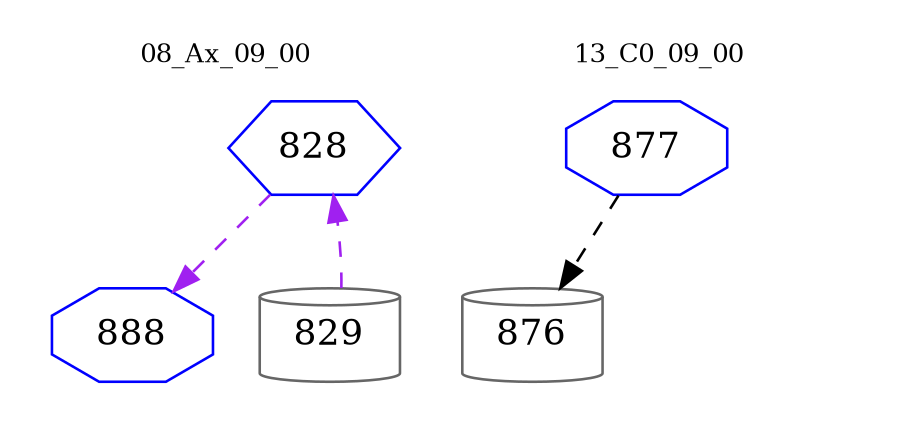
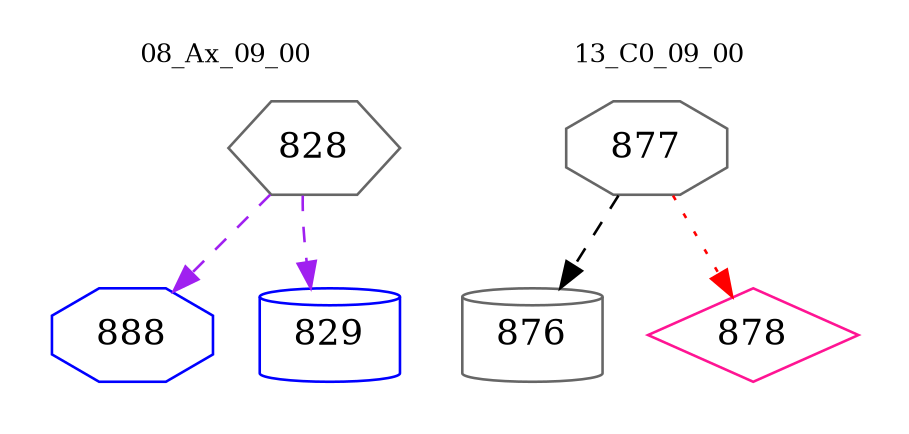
(314, 148) -> (314, 148)
(647, 148) -> (647, 148)
(341, 255) -> (304, 229)
(330, 335) -> (330, 335)
none -> (753, 335)
